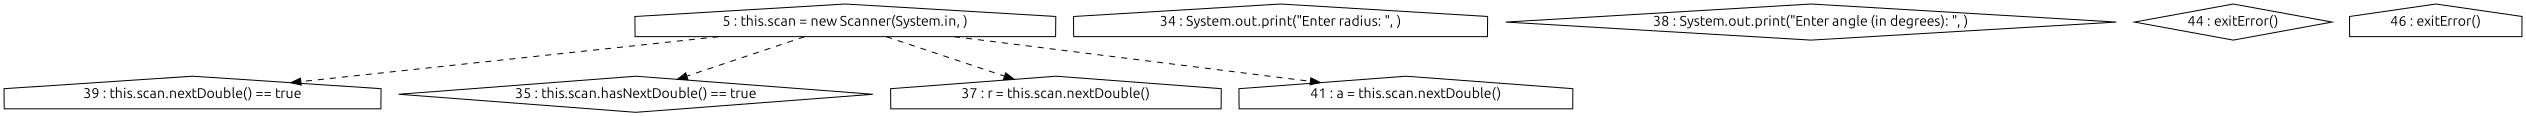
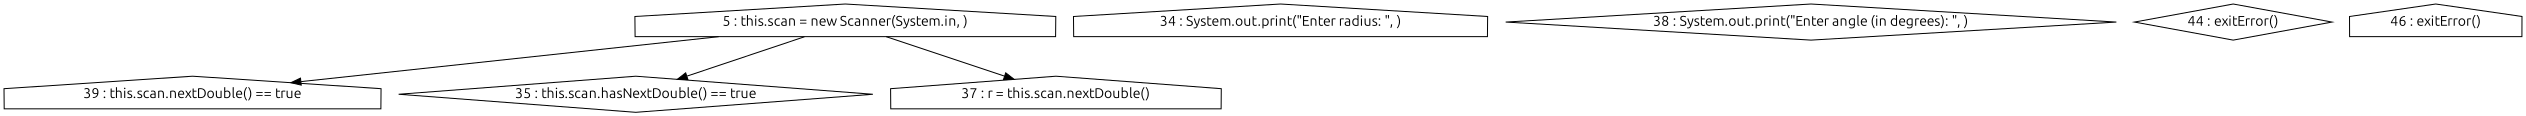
(746, 56) -> (746, 56)
(945, 56) -> (945, 56)
(510, 59) -> (510, 59)
(1406, 94) -> none
